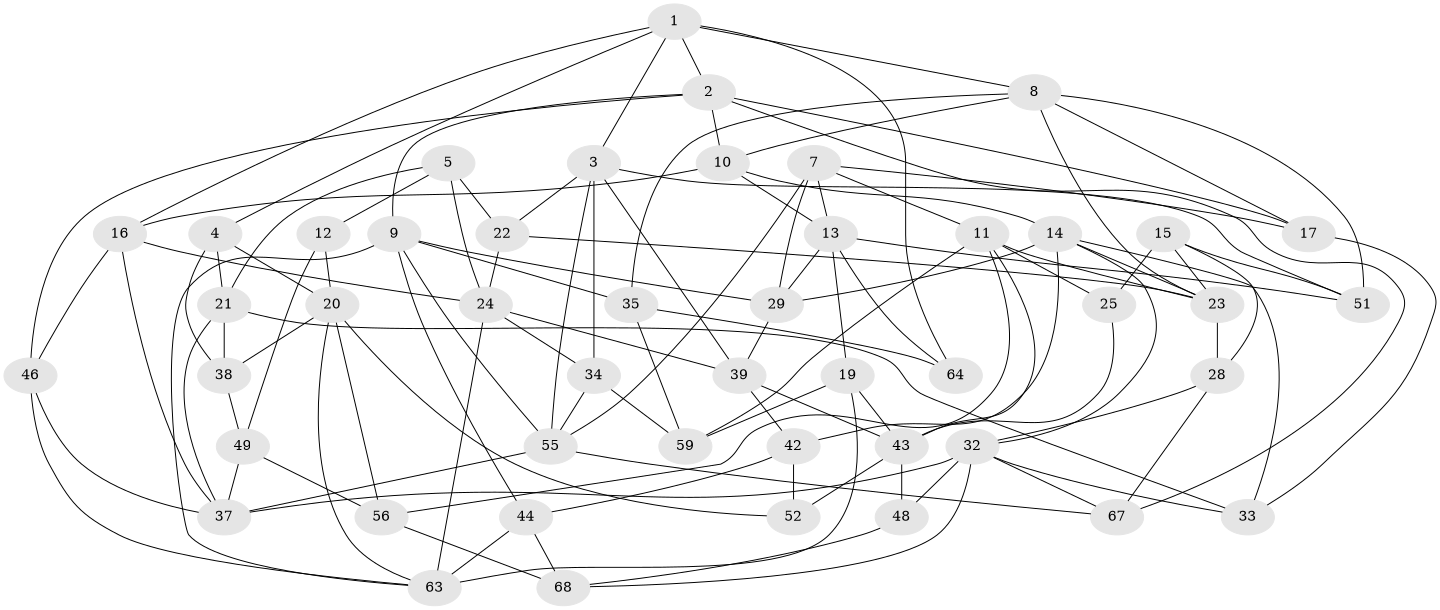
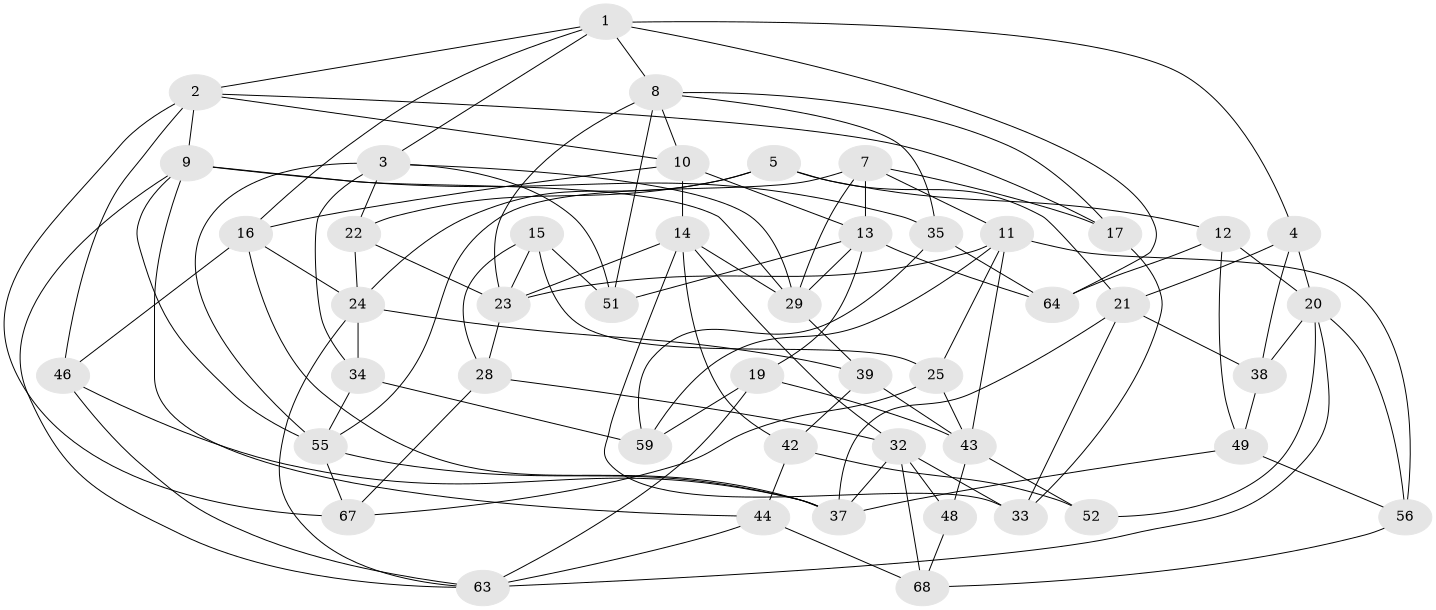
none -> (1137, 268)
(667, 269) -> (550, 173)
(1045, 482) -> (664, 469)
